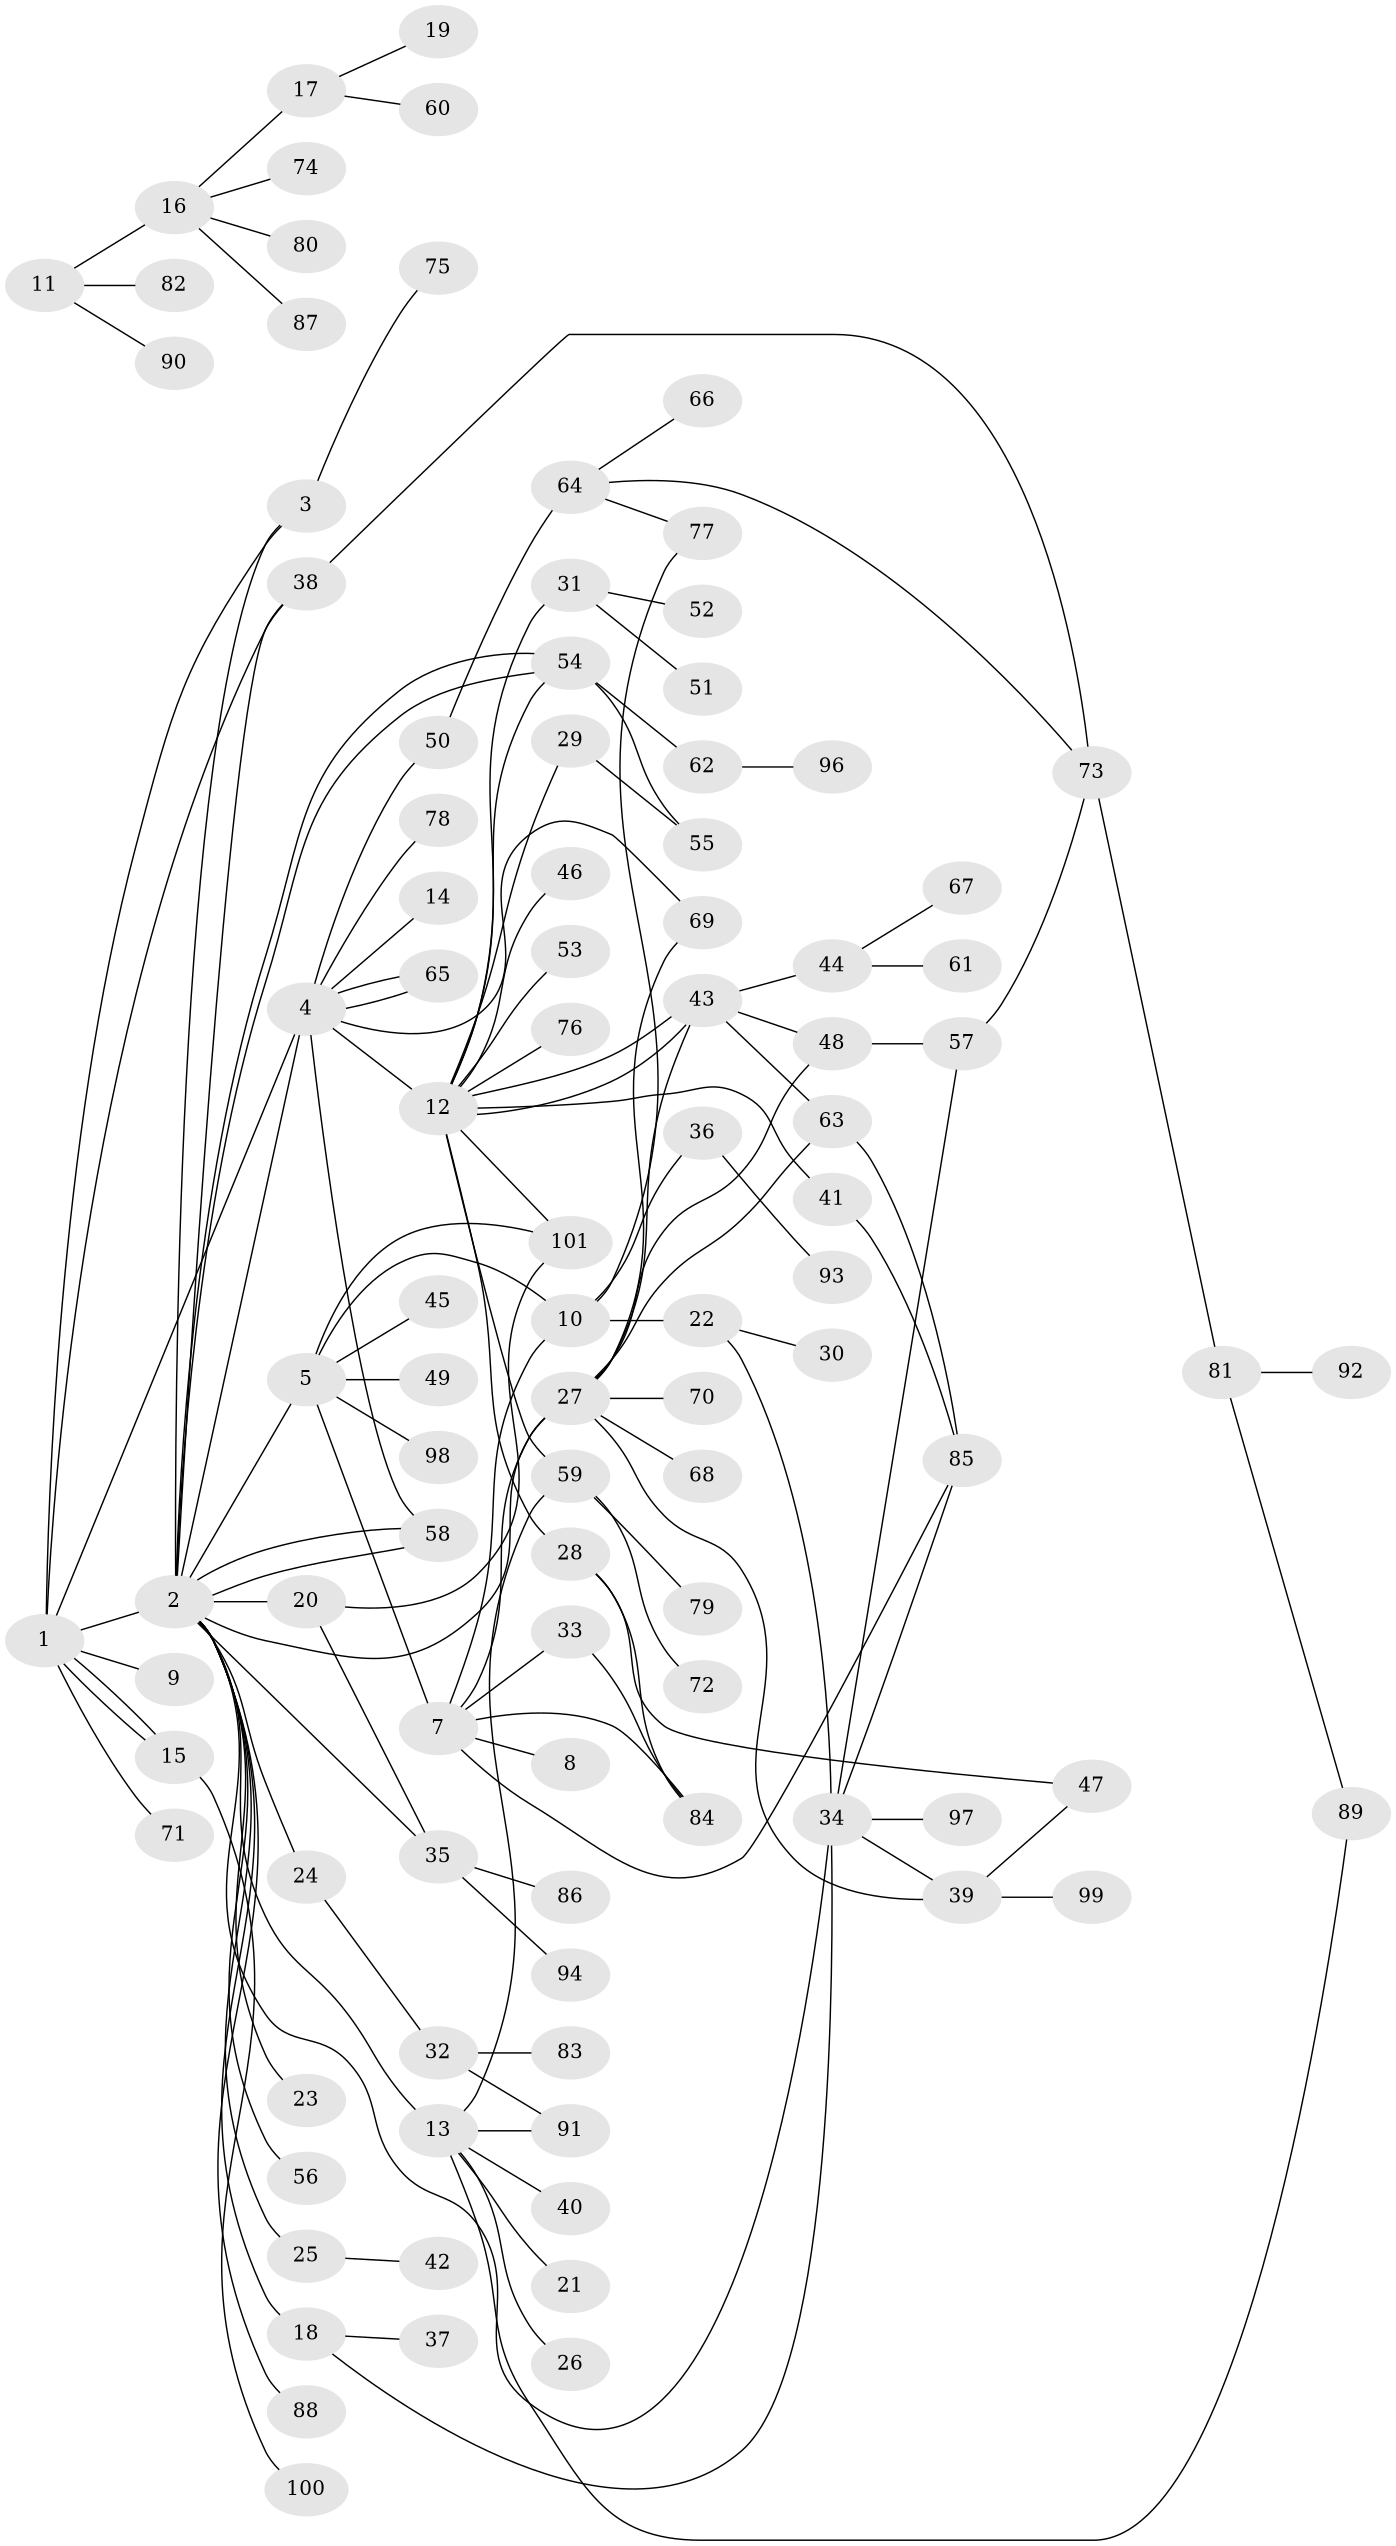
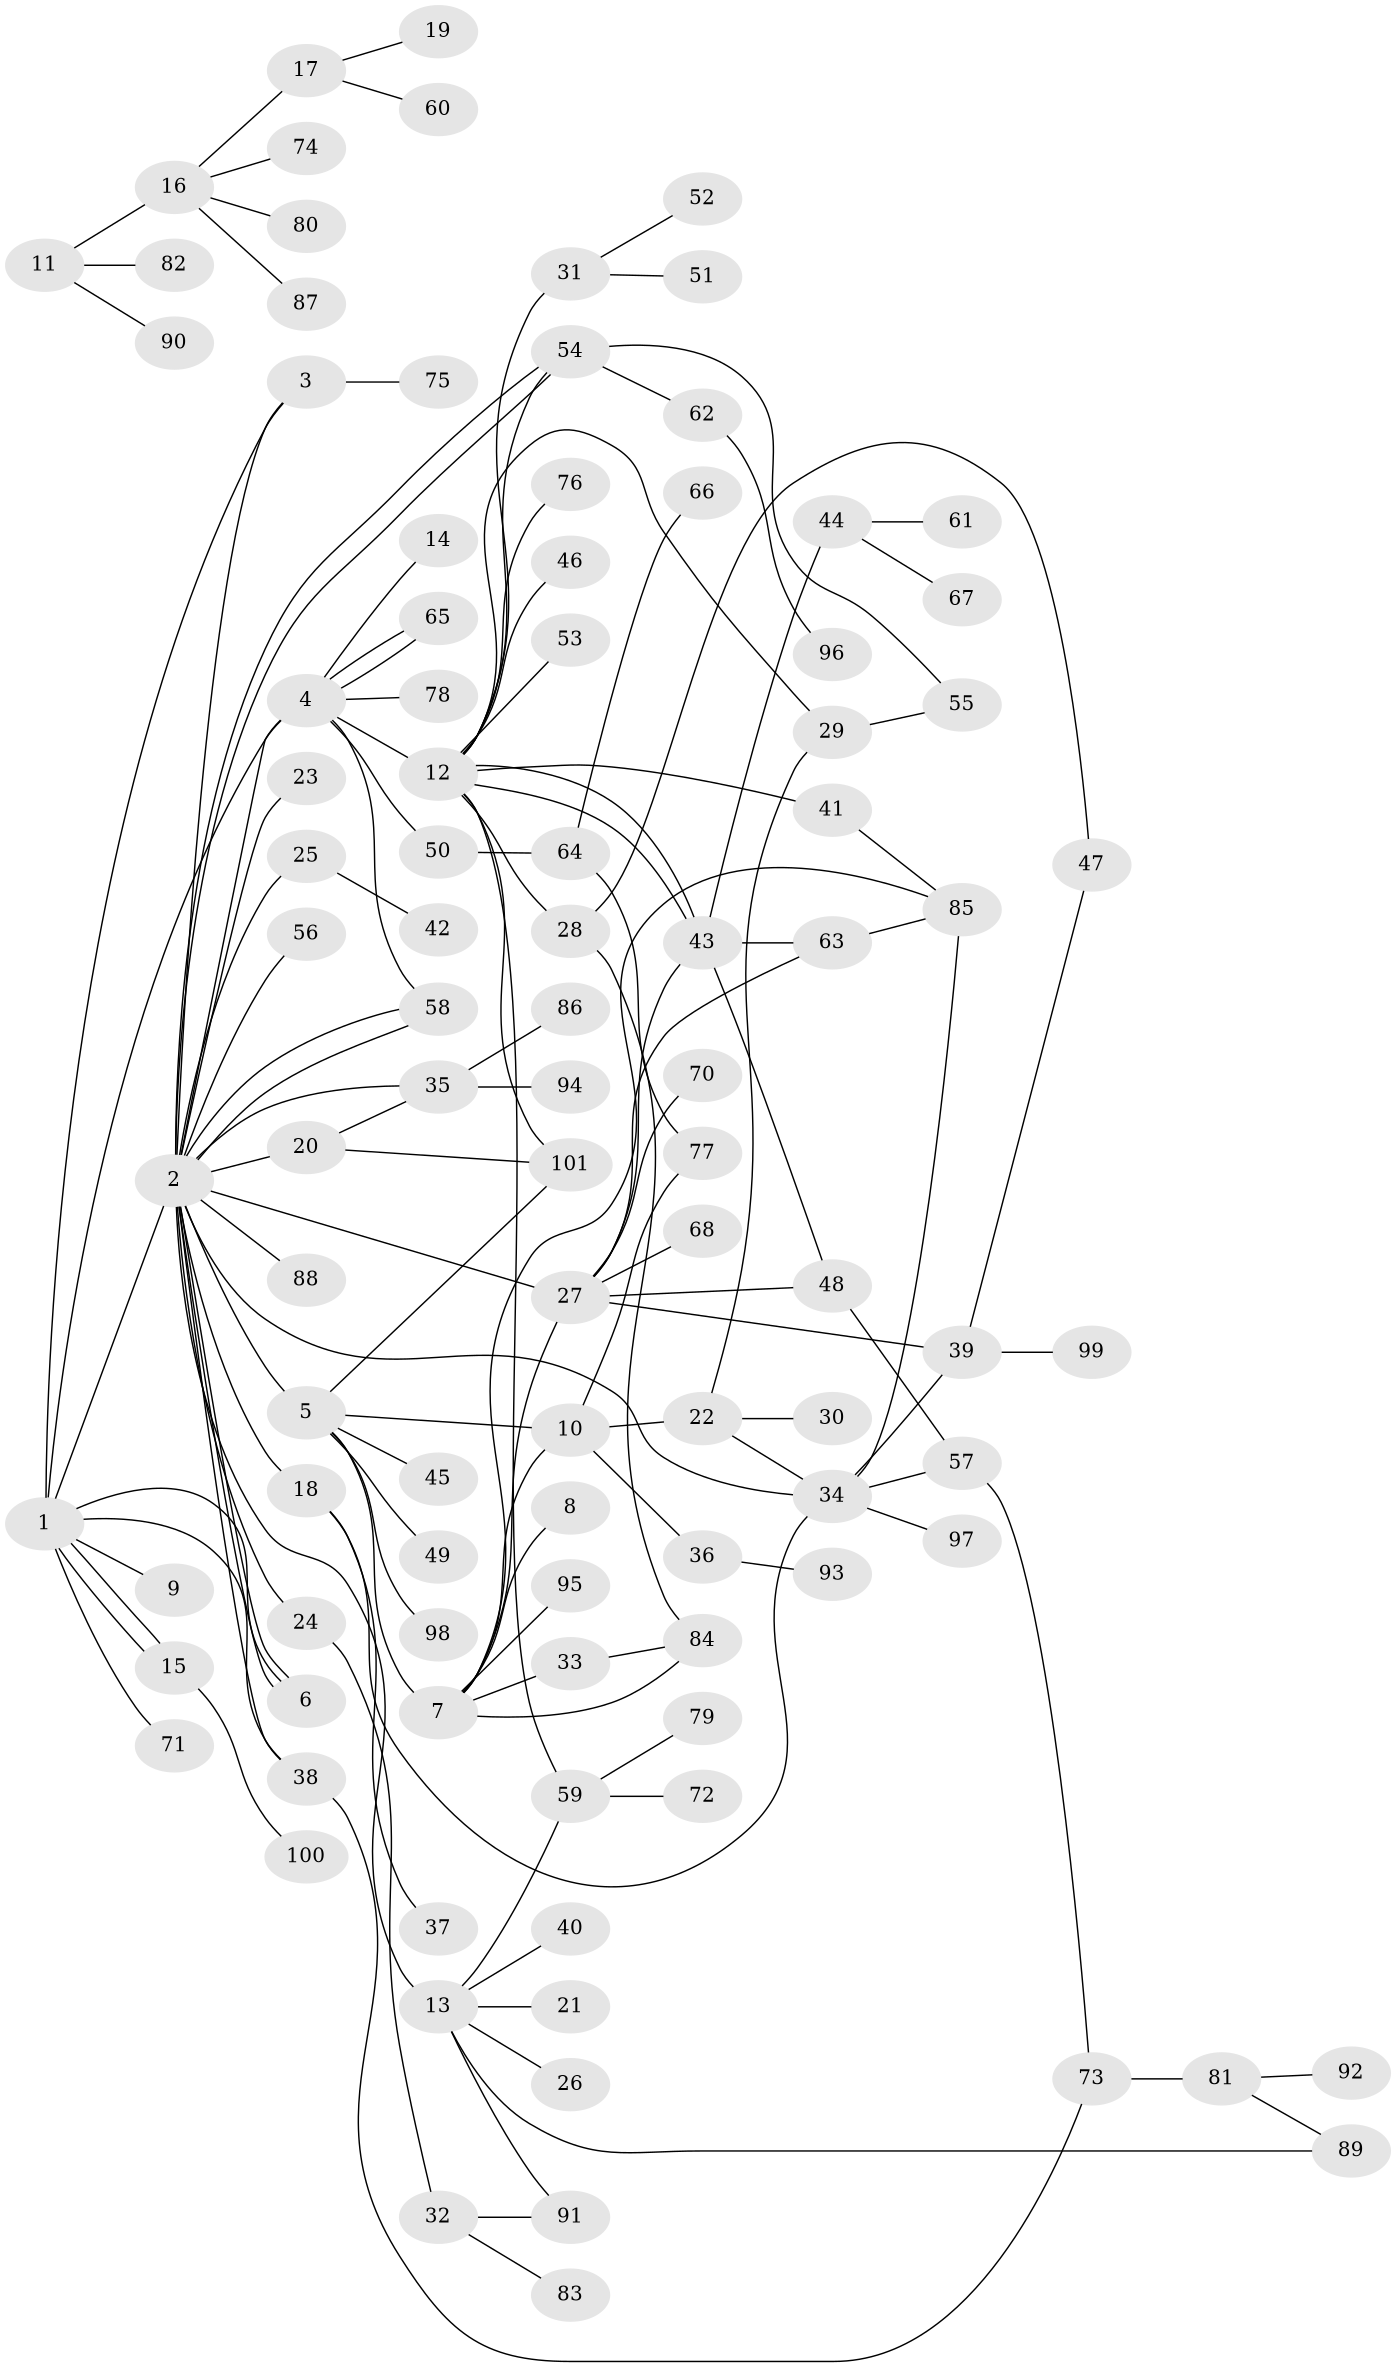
(868, 563) -> none
(703, 923) -> none
none -> (752, 1102)
none -> (571, 1586)
none -> (306, 1701)
